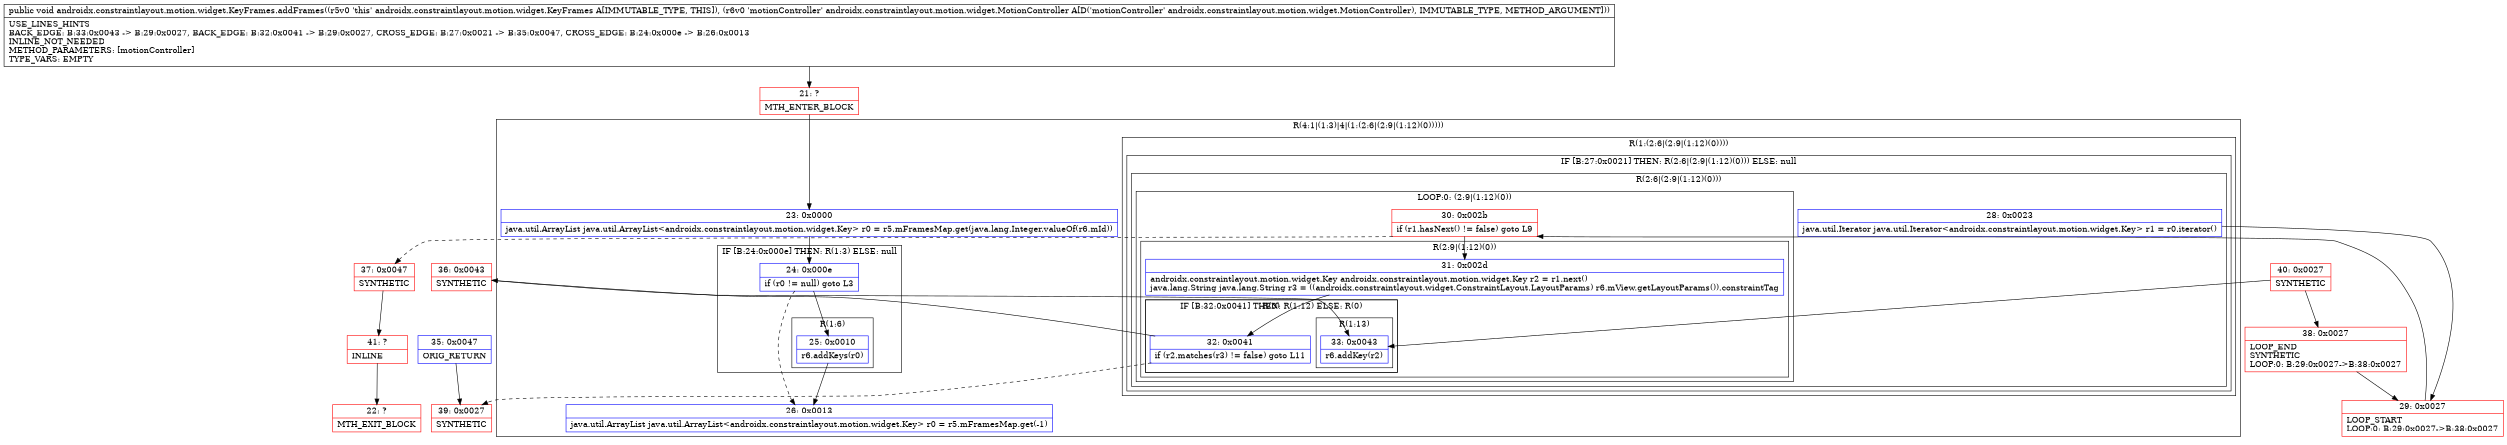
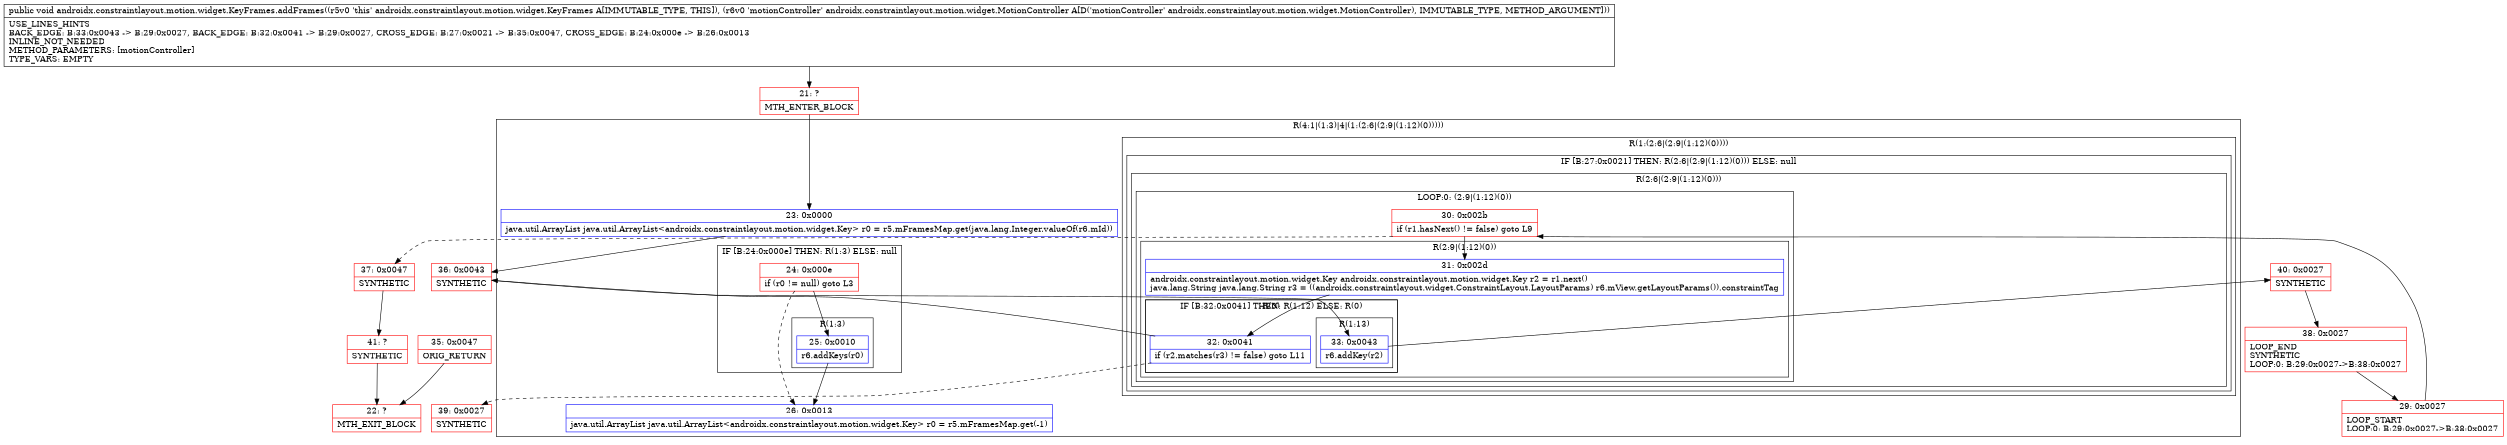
(2010, 223) -> none
(809, 249) -> (612, 254)
(809, 277) -> (809, 277)
(1832, 313) -> (1826, 313)
(833, 325) -> (833, 325)
(455, 349) -> (455, 349)
(368, 356) -> (377, 356)
(458, 381) -> (426, 384)
